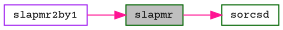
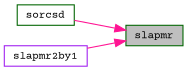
(197, 15) -> (95, 24)
